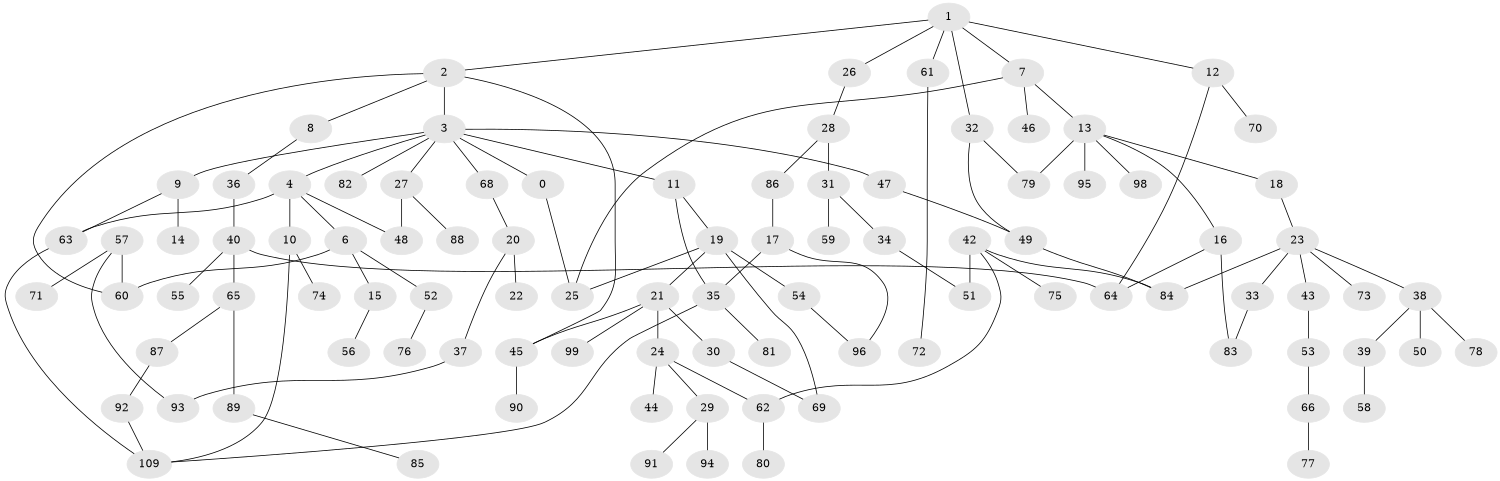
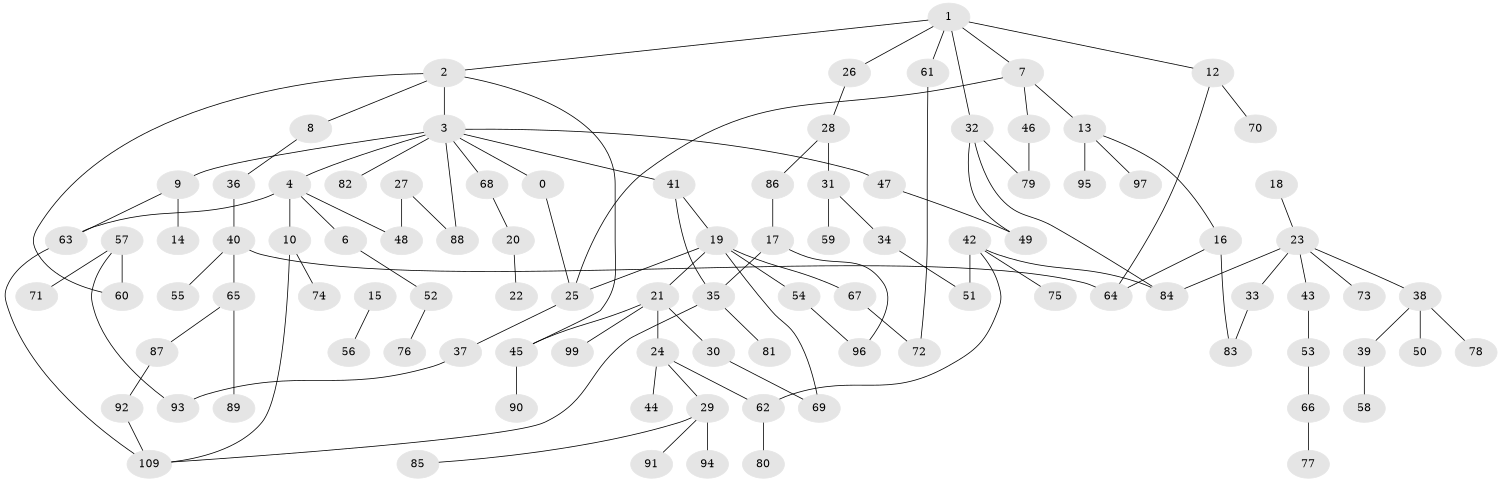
(423, 157) -> (451, 185)
(1057, 157) -> (1029, 157)
(1181, 157) -> none
(674, 185) -> (674, 185)
(1141, 185) -> (1141, 185)
(1094, 267) -> (1050, 225)
(239, 268) -> none
(362, 272) -> none
(483, 295) -> (517, 325)
none -> (855, 297)
(326, 436) -> (567, 448)
